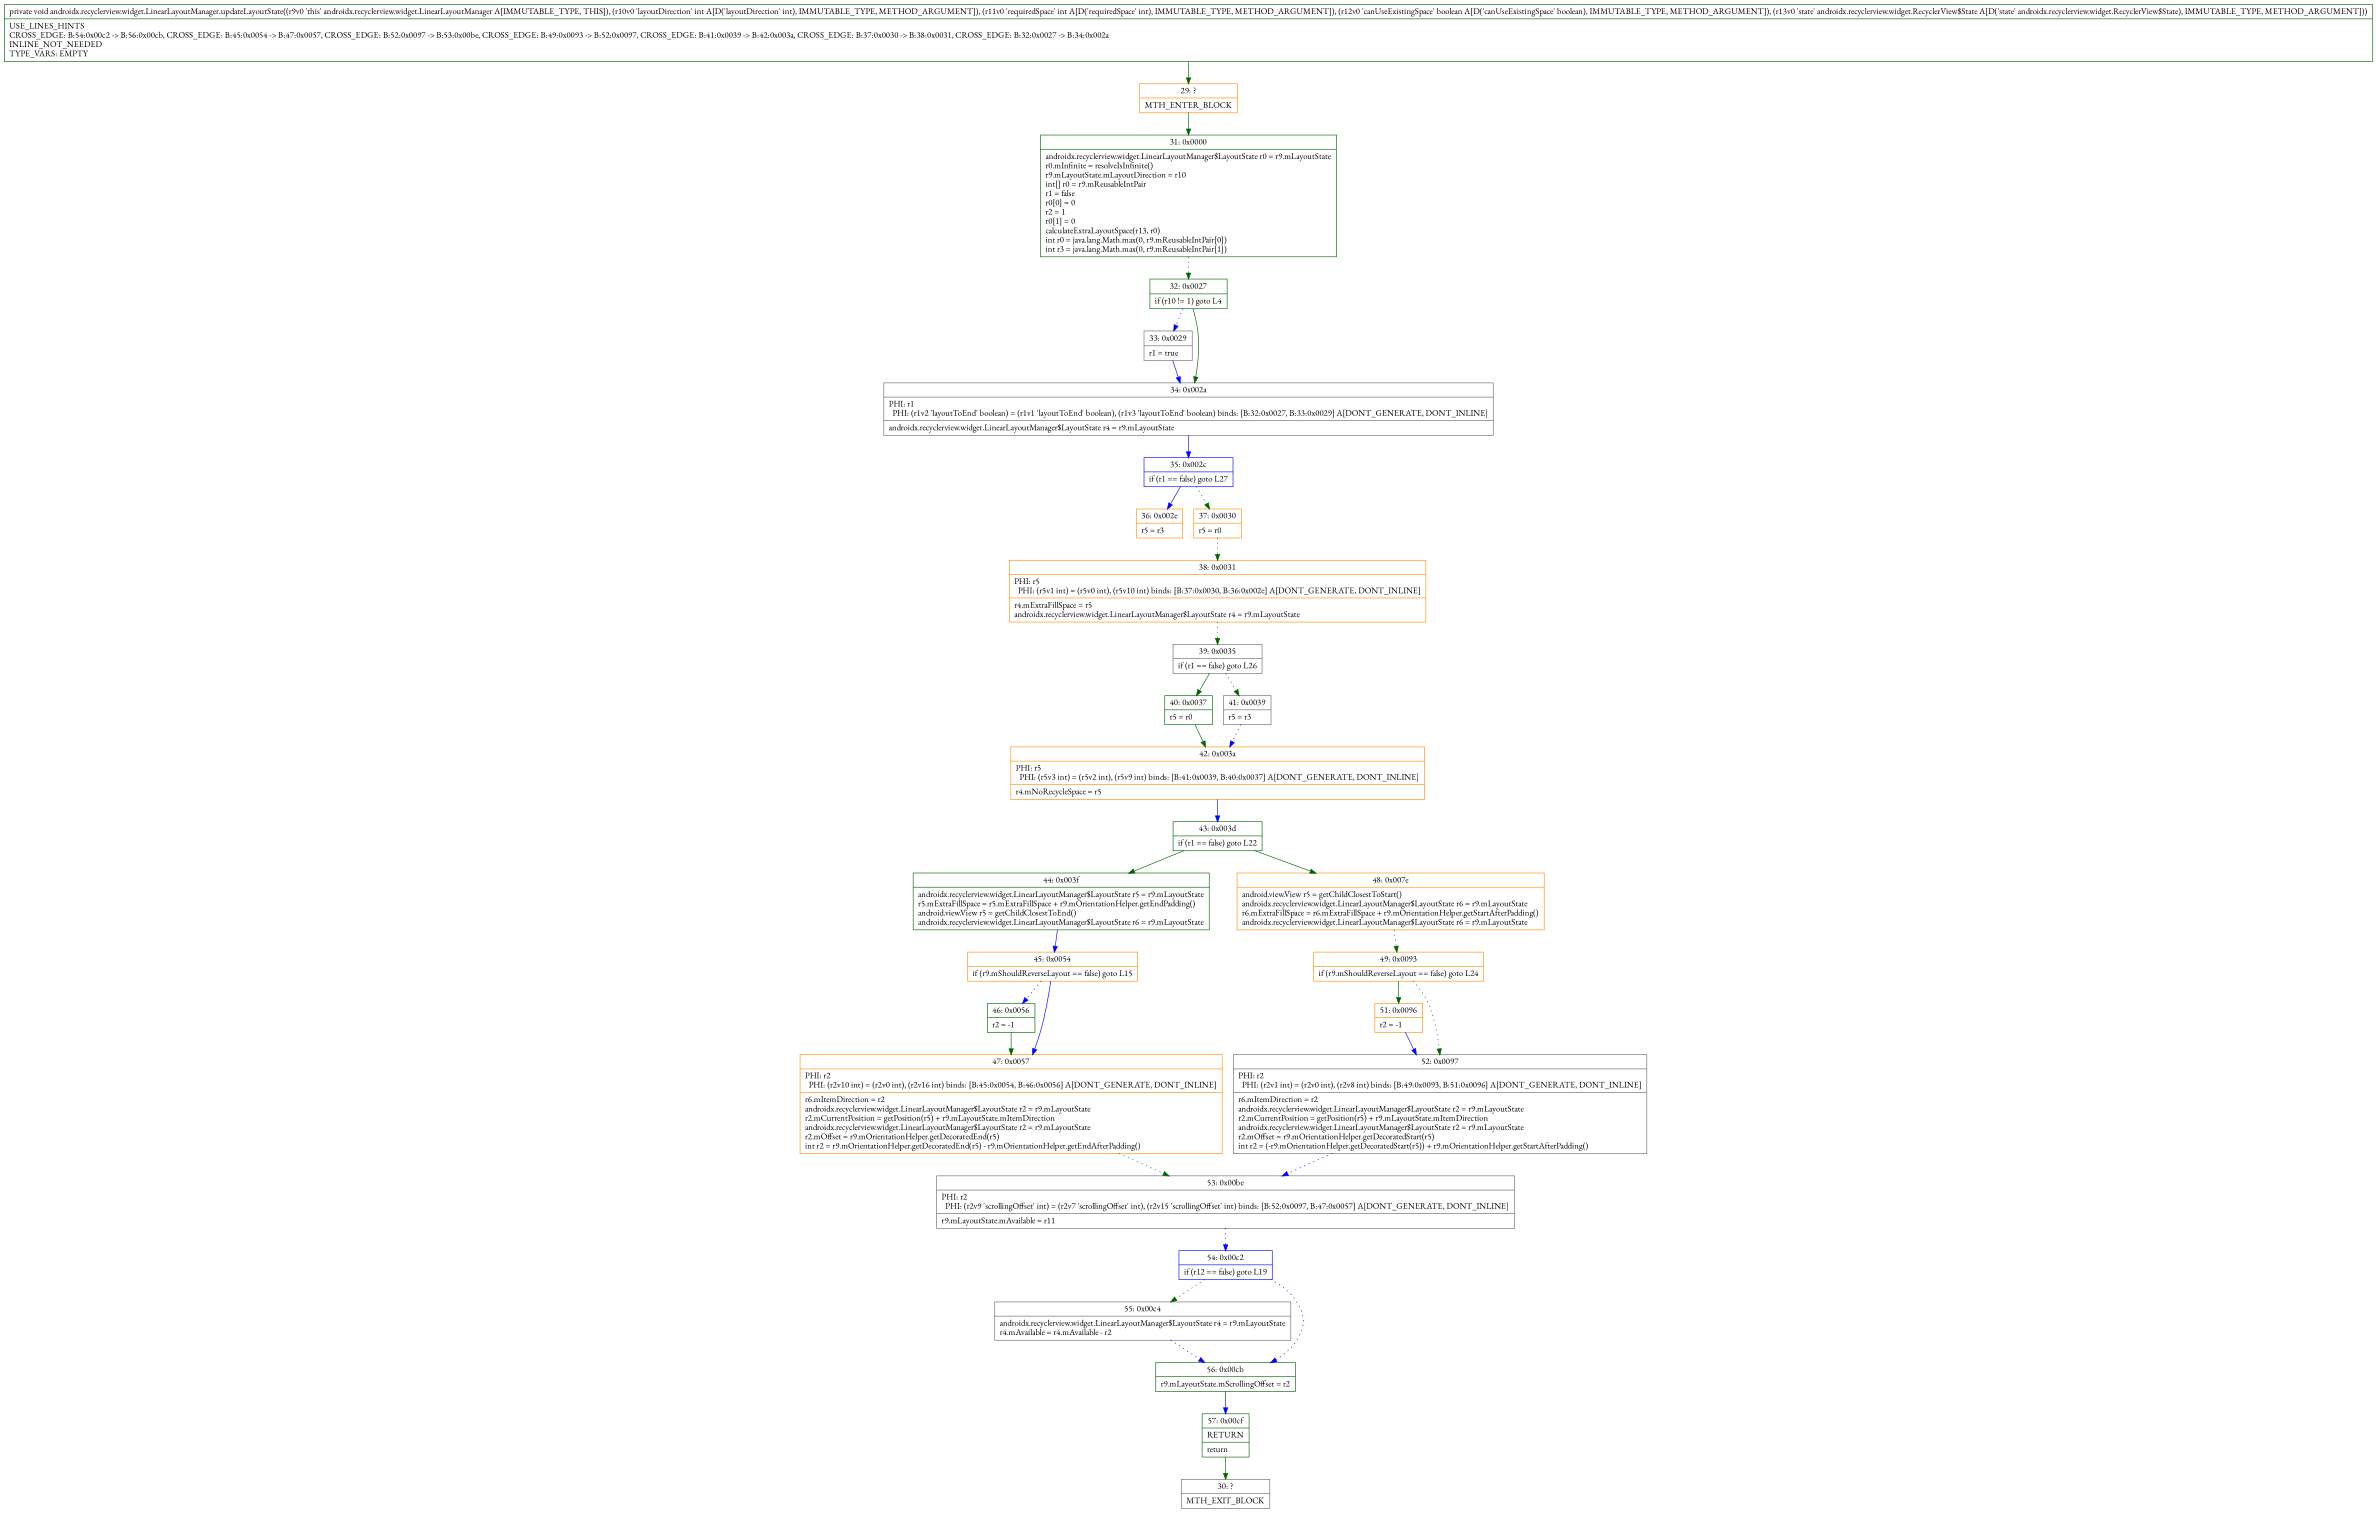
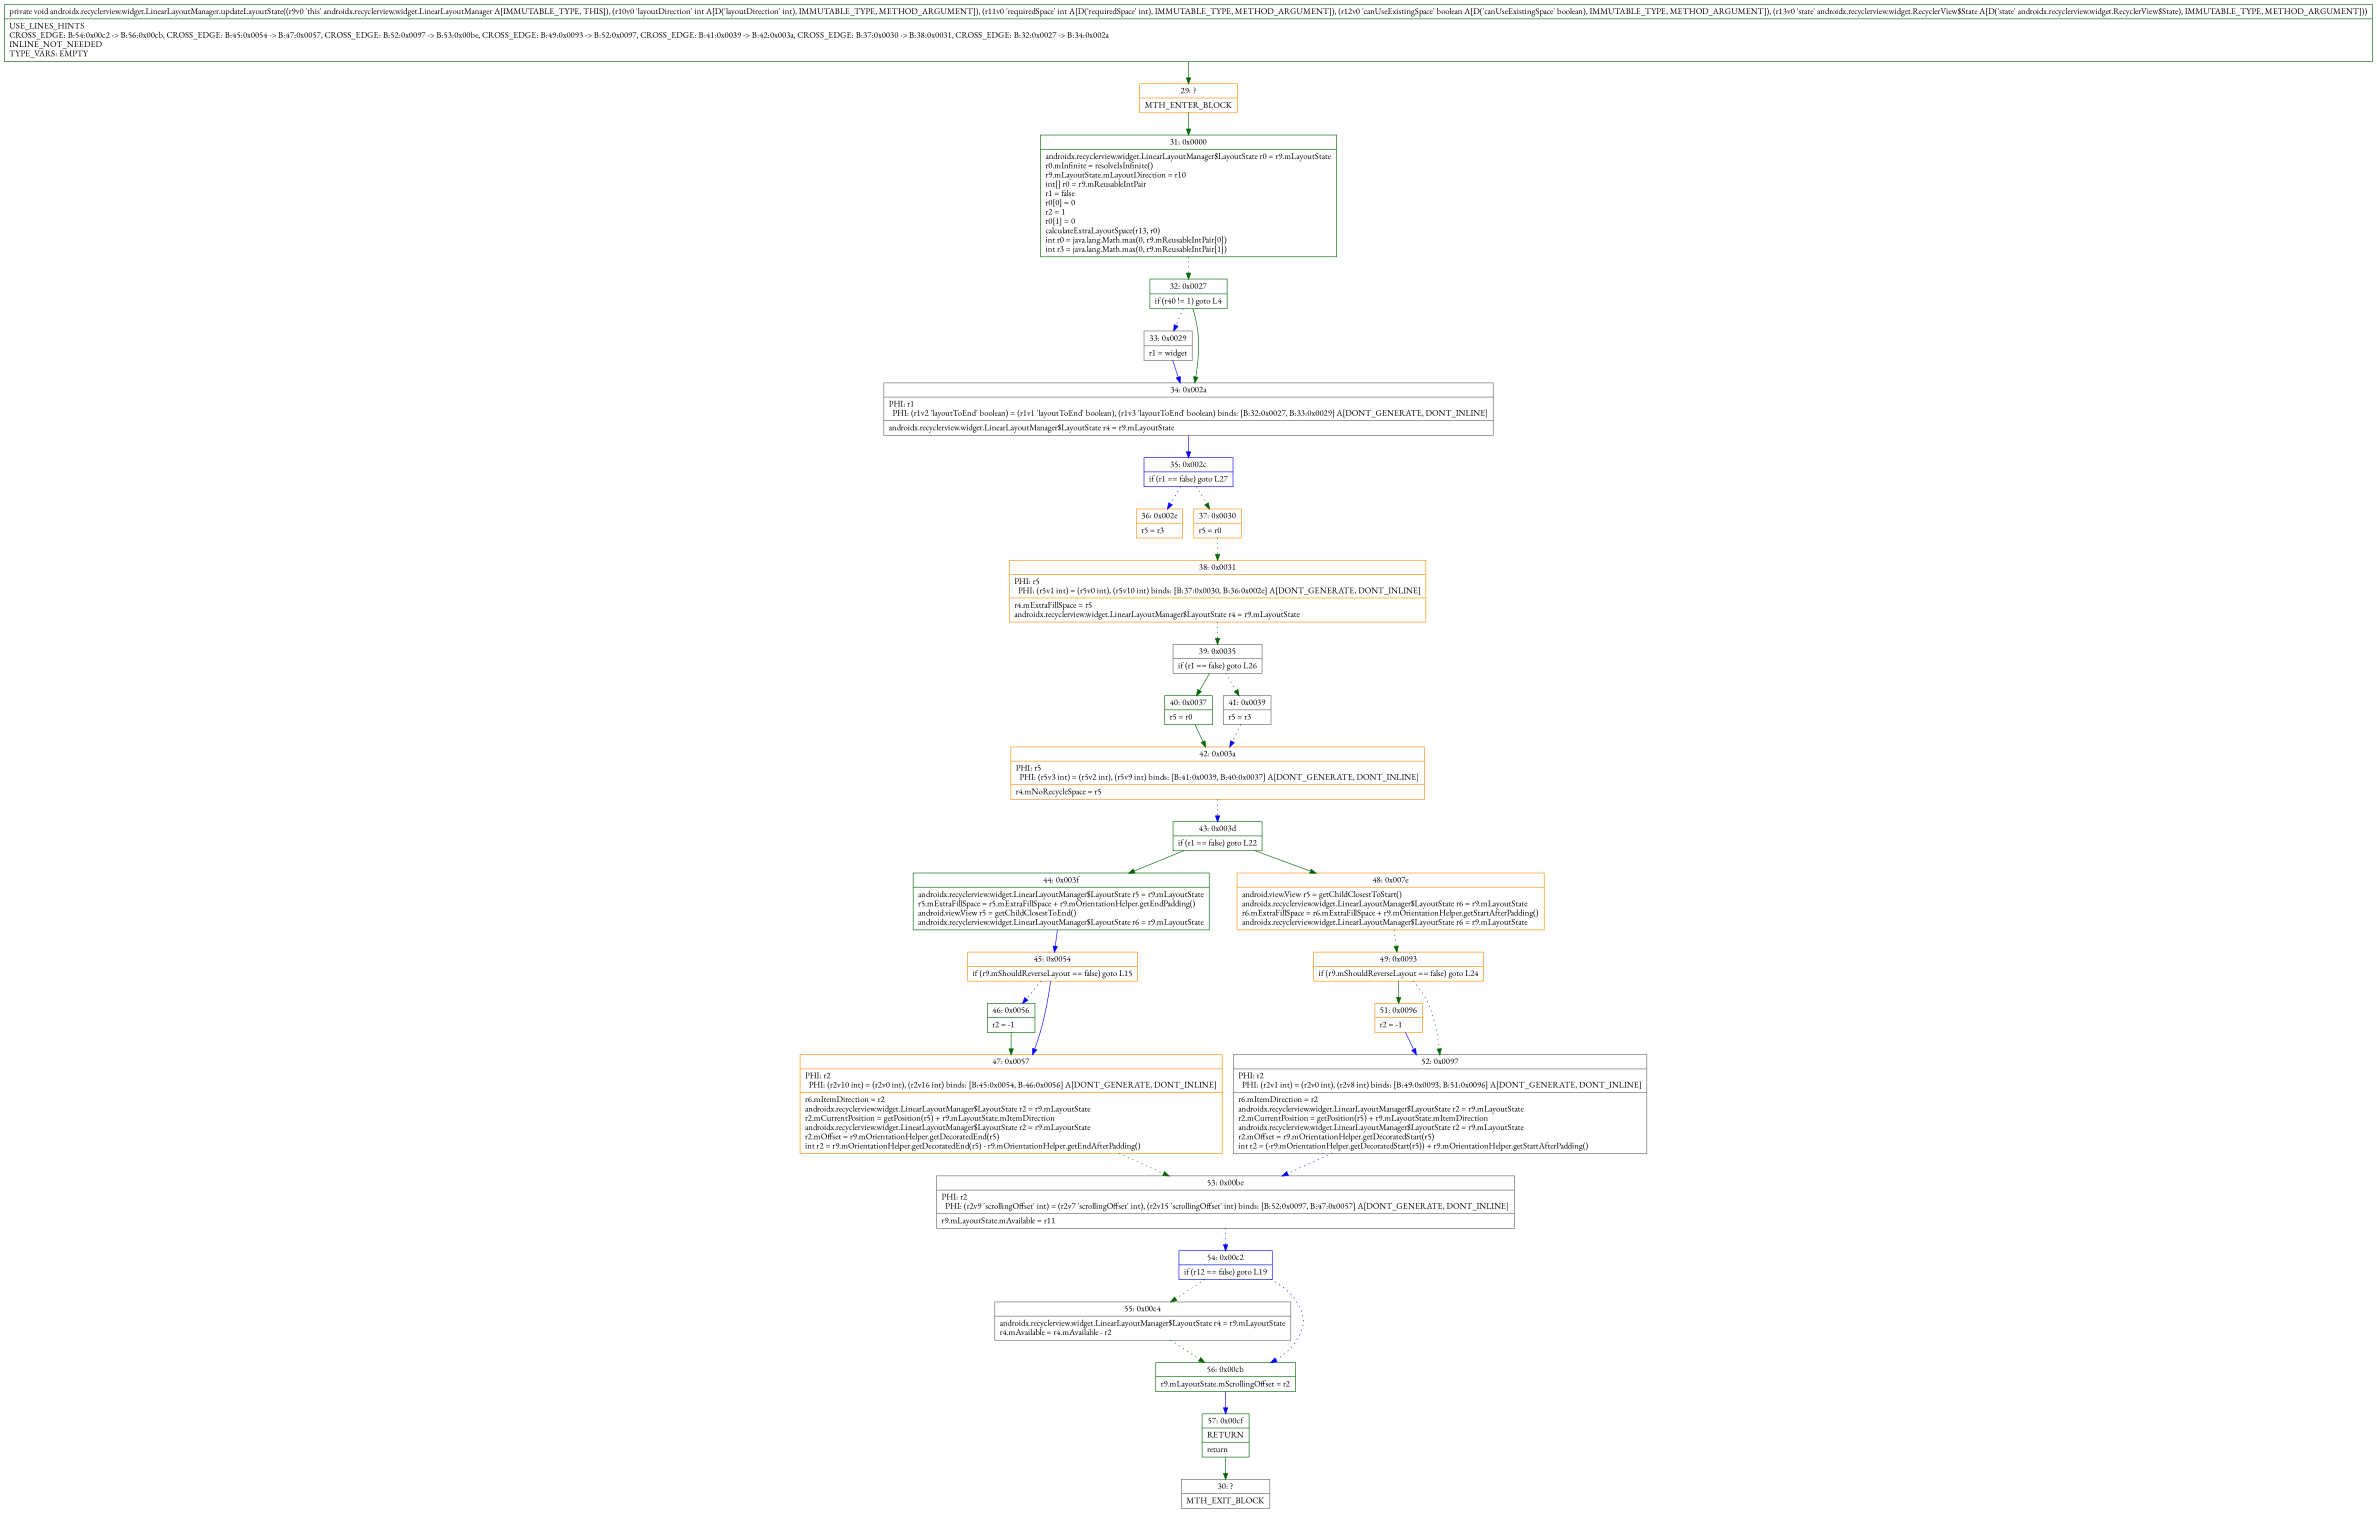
(1189, 301) -> (1189, 301)
(1164, 353) -> (1168, 353)
(1176, 495) -> (1176, 495)
(1218, 808) -> (1218, 808)
(1185, 1350) -> (1185, 1350)
